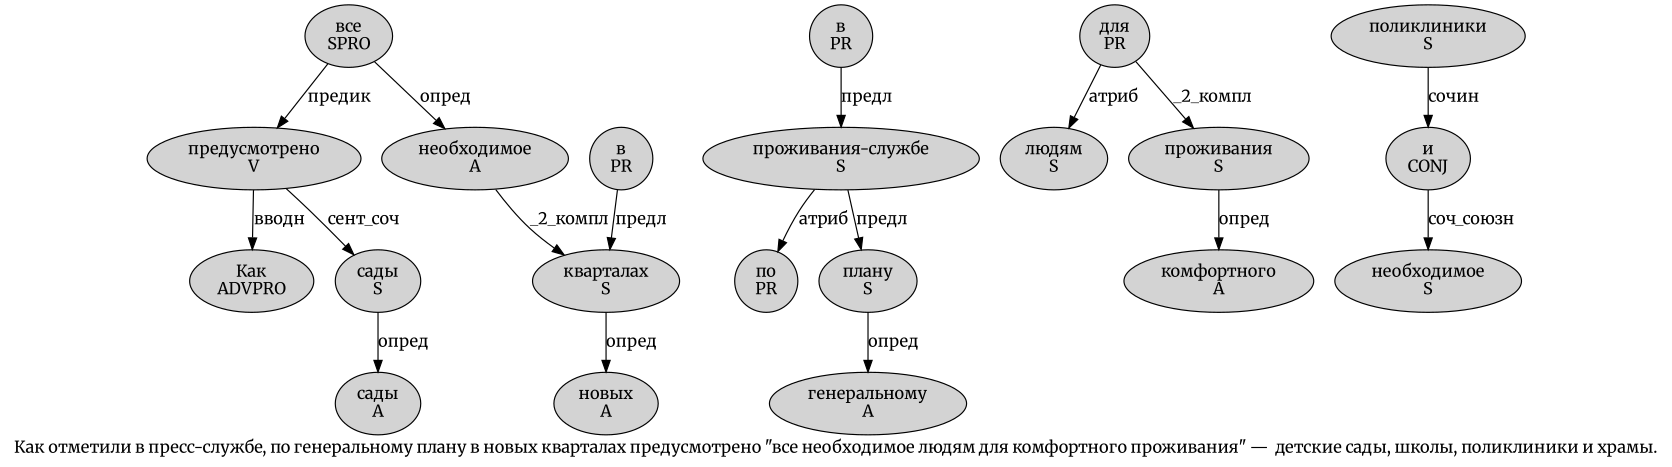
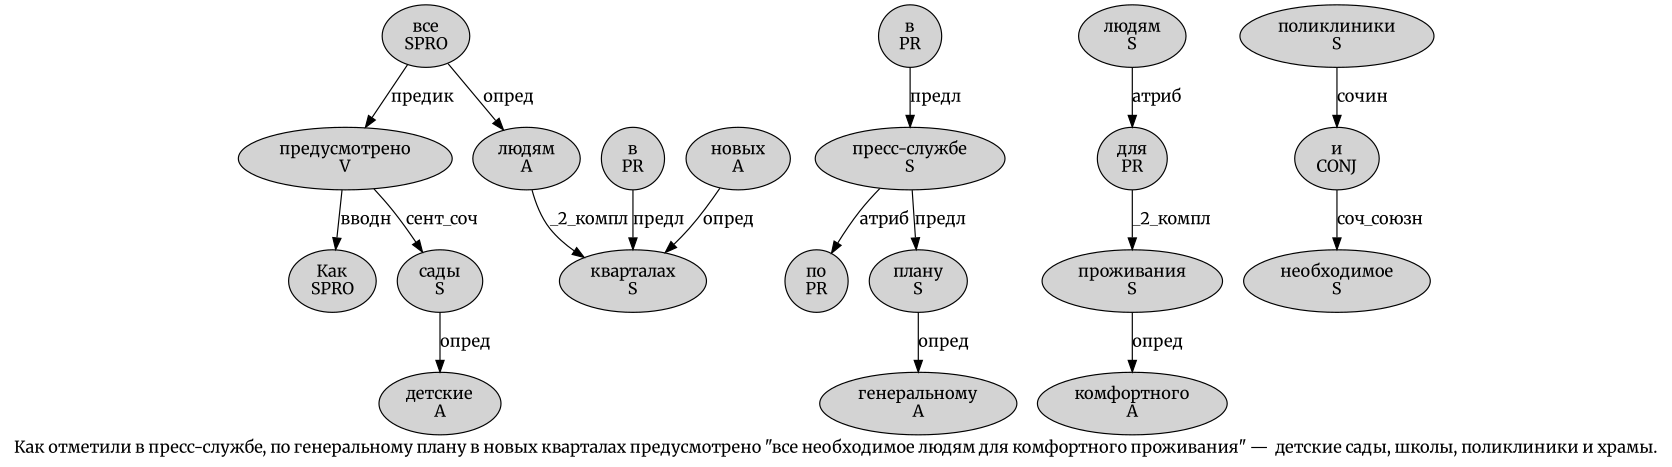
(1087, 91) -> (1132, 91)
(475, 159) -> (527, 159)
(841, 159) -> (910, 159)
(252, 281) -> (332, 281)
(606, 336) -> (698, 217)
(378, 404) -> (440, 404)
